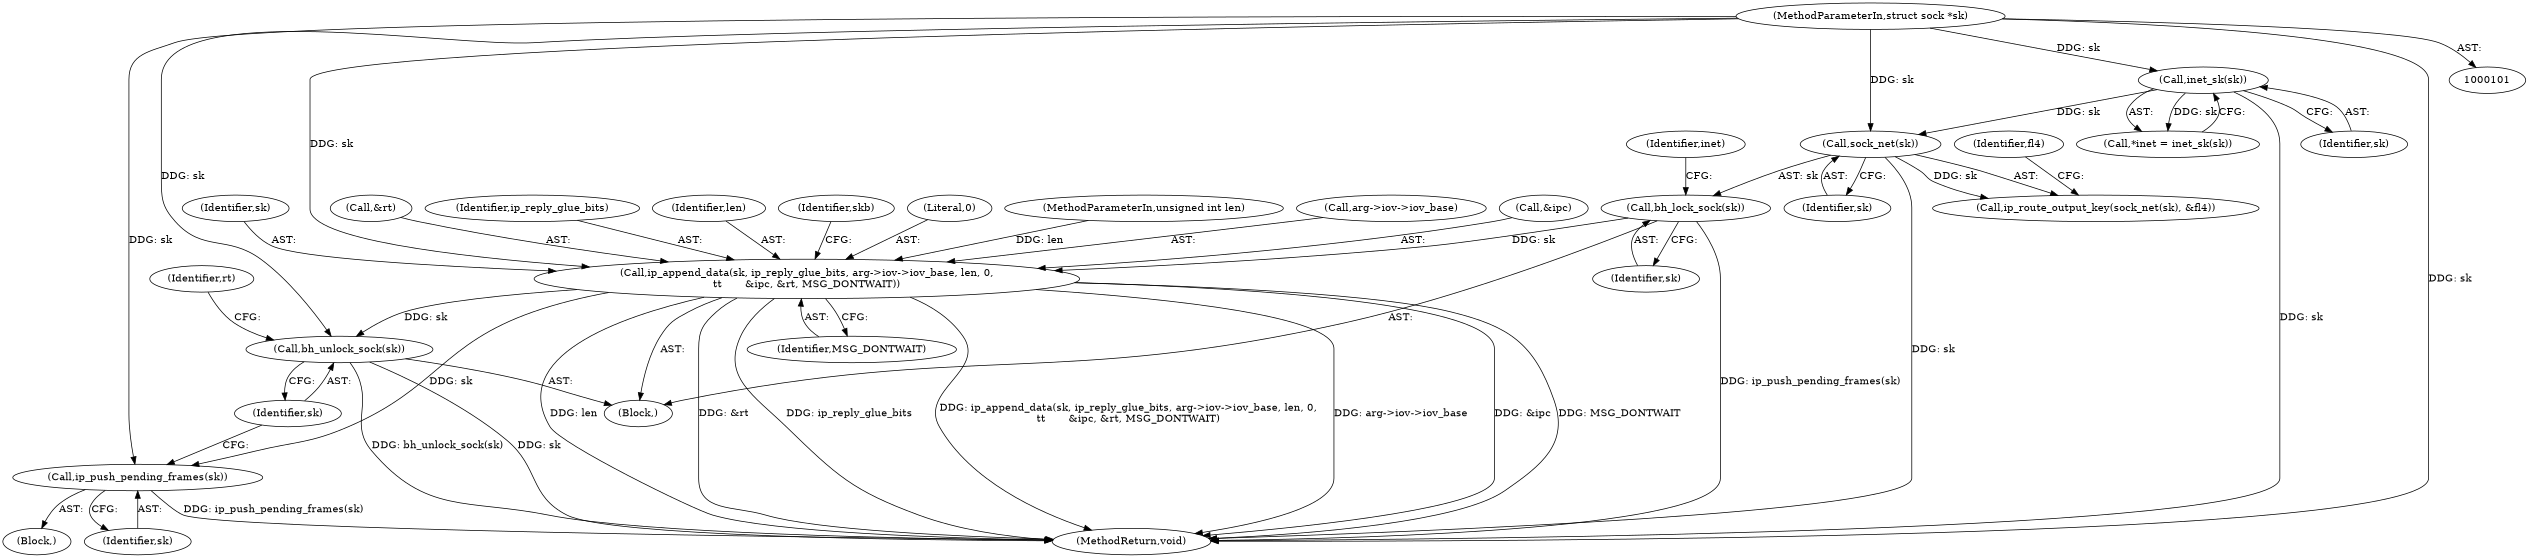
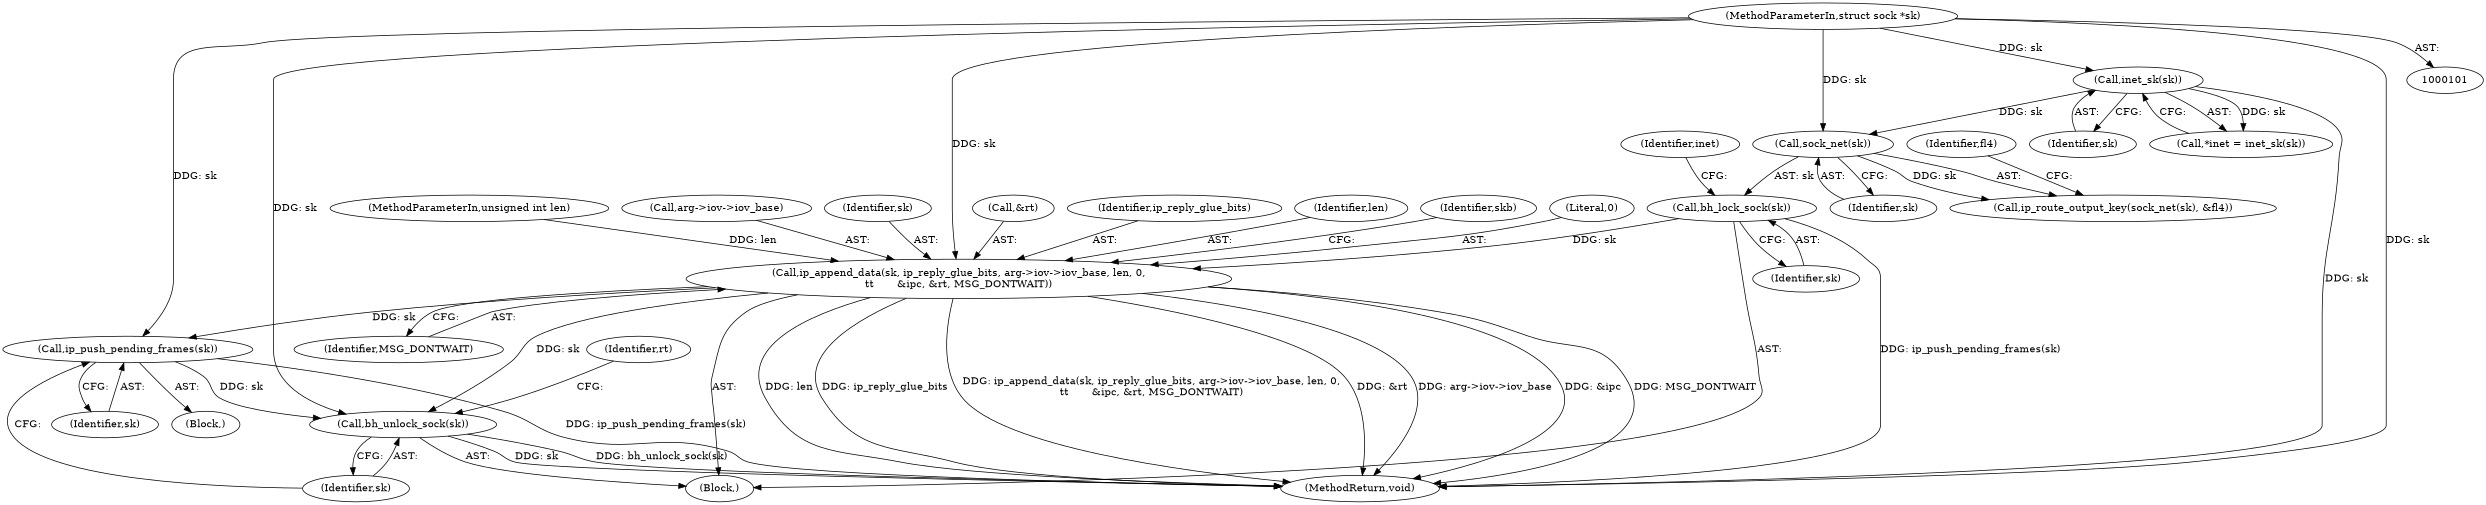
(1544, 208) -> none
none -> (237, 405)
(1731, 512) -> none
